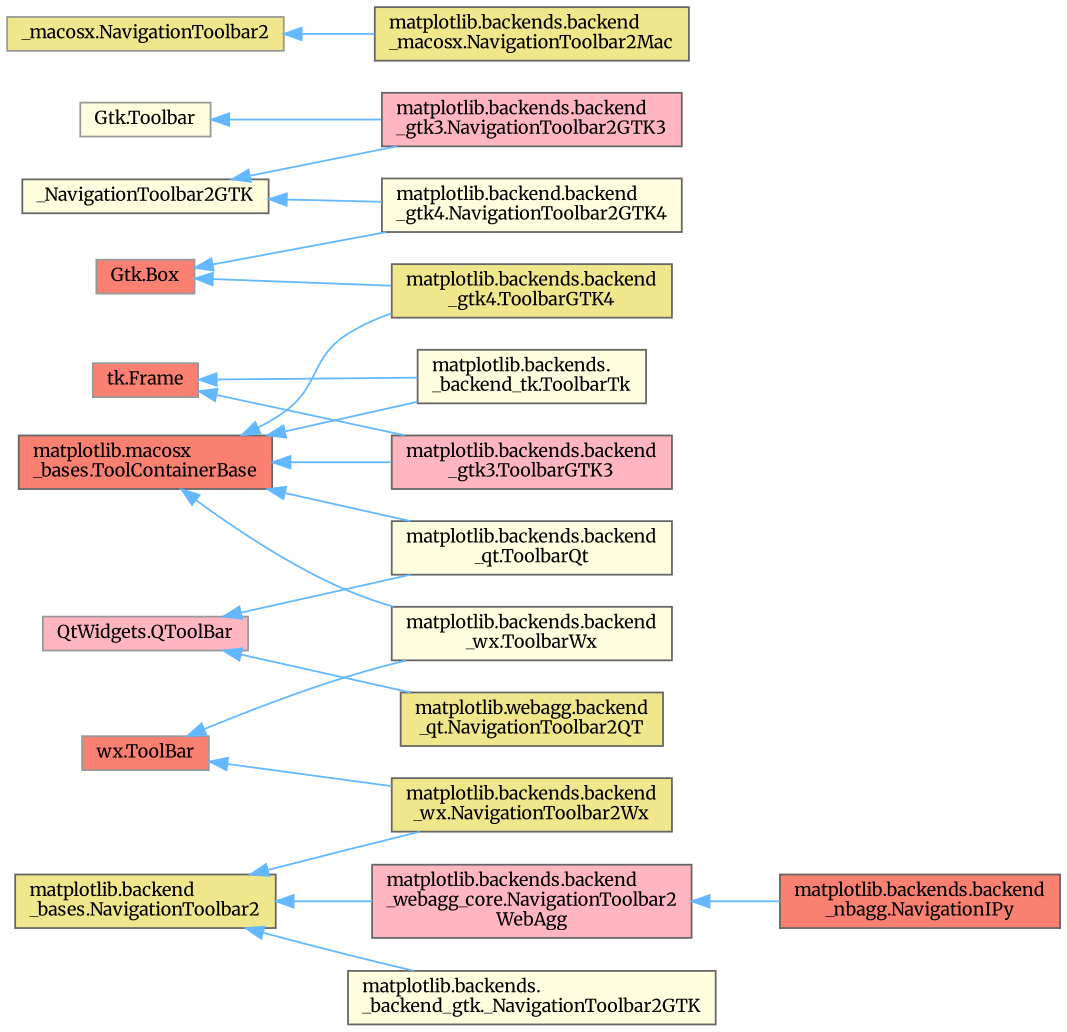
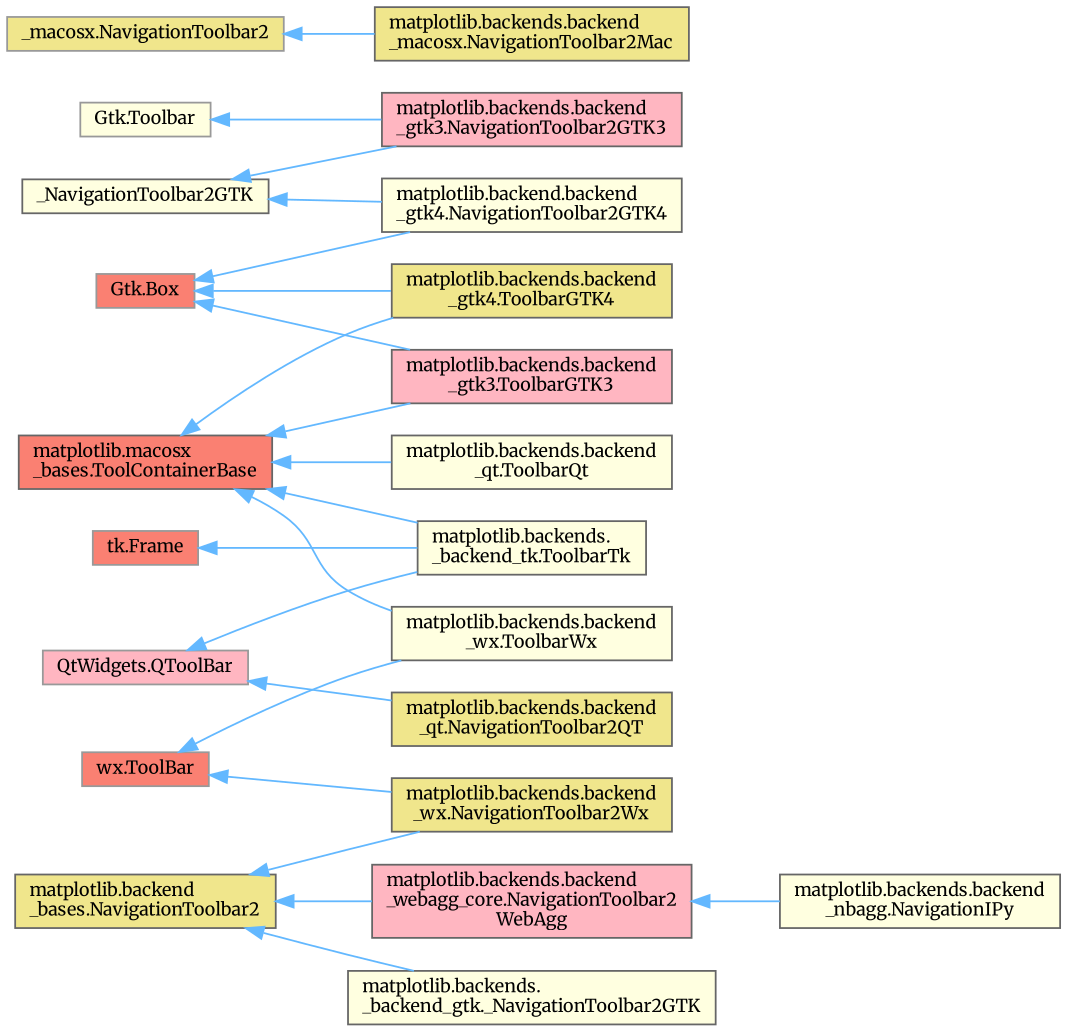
(306, 414) -> (312, 328)
(326, 594) -> (309, 603)
(532, 719) -> (532, 719)
(920, 901) -> (920, 901)
